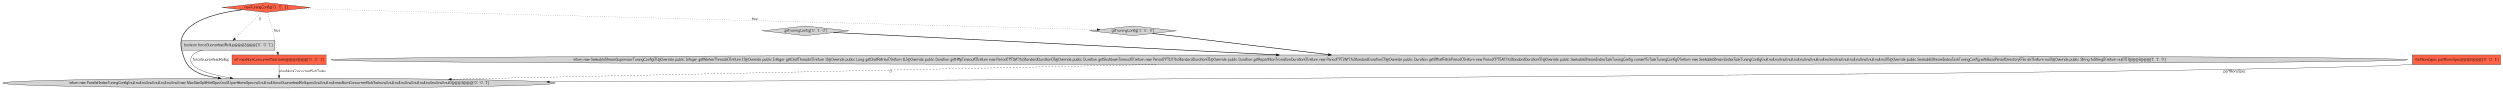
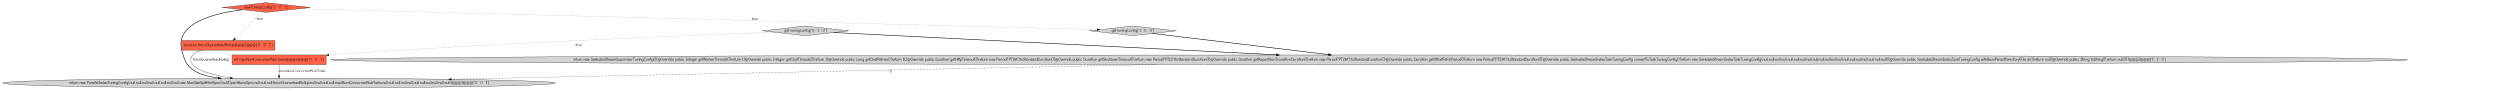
(260, 19) -> (260, 19)
(273, 32) -> (552, 42)
(228, 45) -> (228, 45)
(2456, 60) -> none
